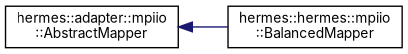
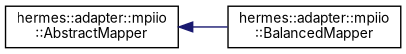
(315, 27) -> (314, 27)
